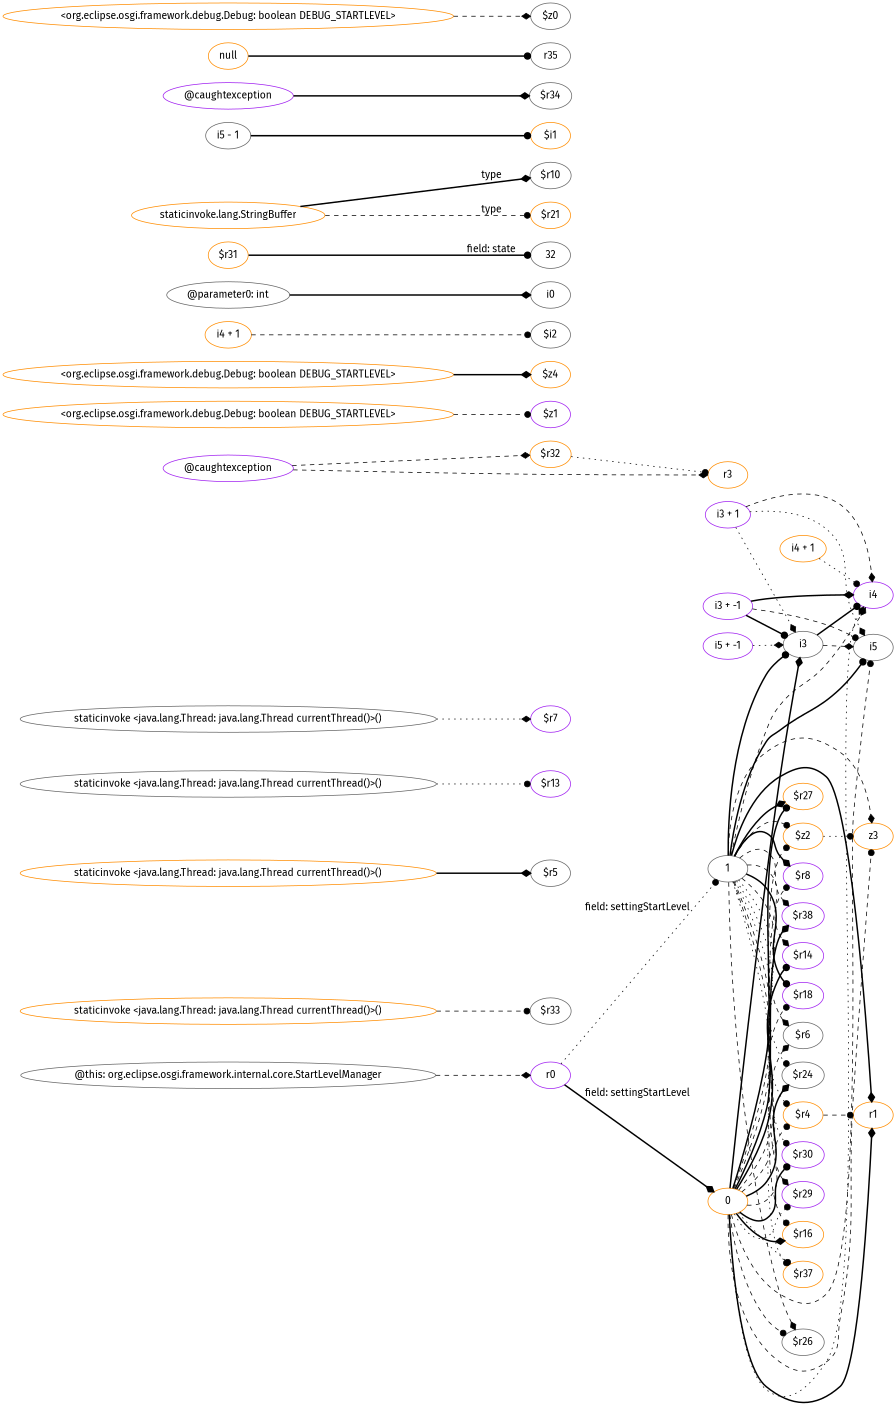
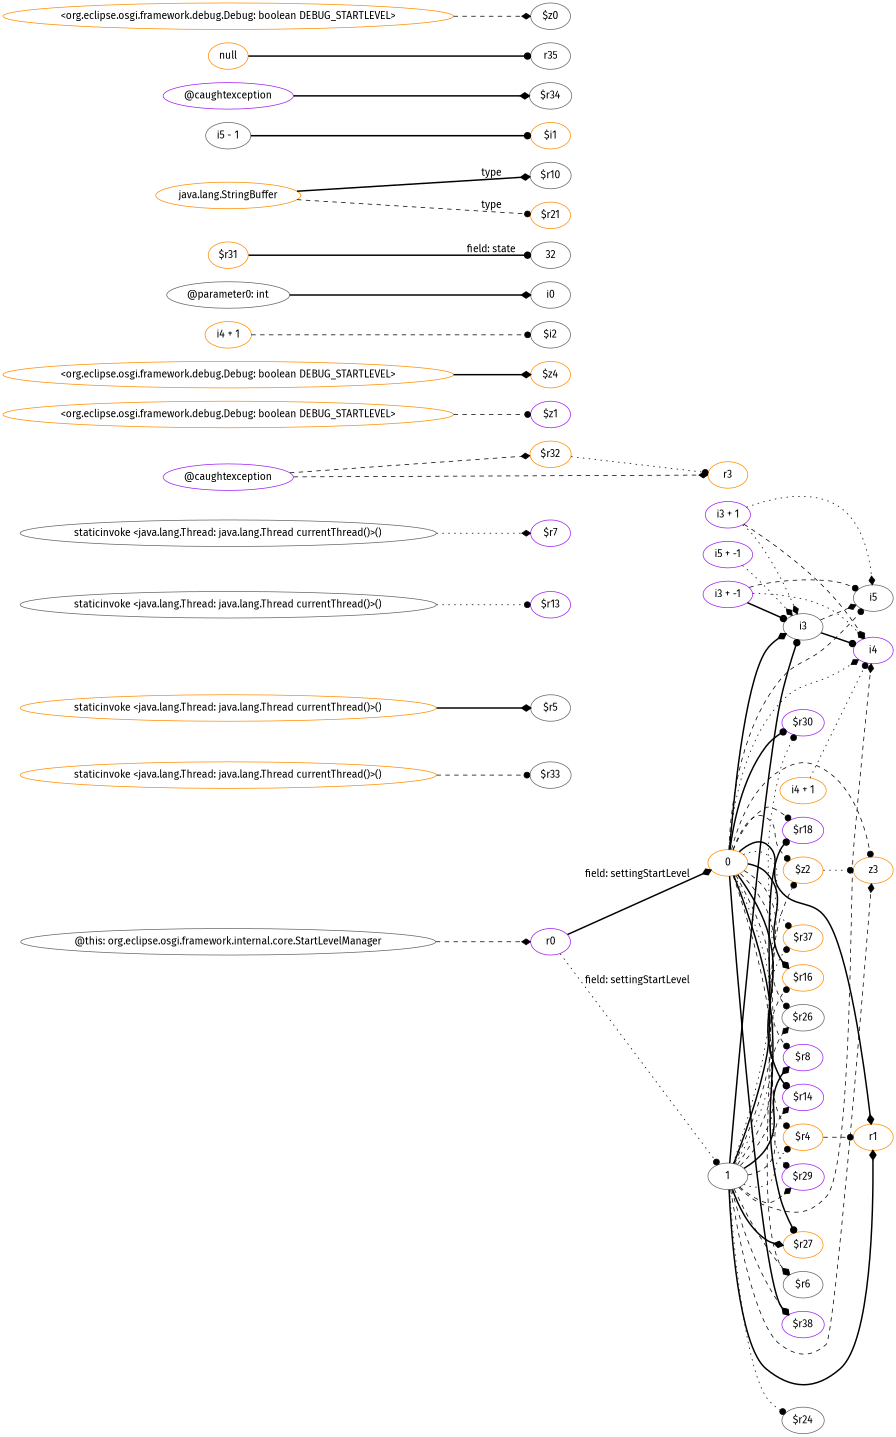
(228, 215) -> (228, 195)
(798, 596) -> (810, 601)
(771, 736) -> none
(776, 1149) -> none
